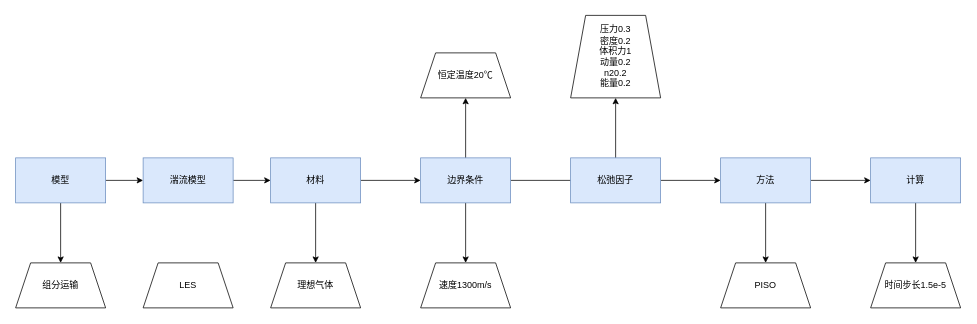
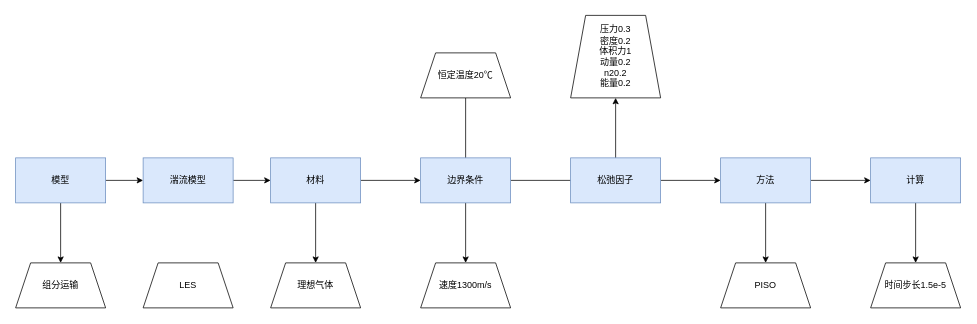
(465, 104) -> (465, 102)
